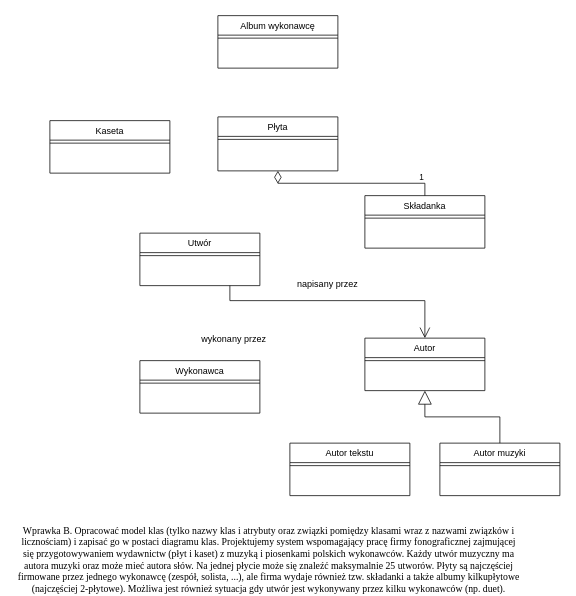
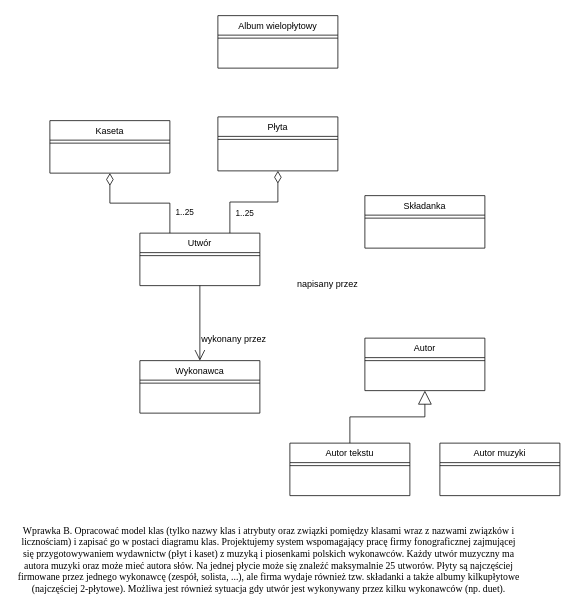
(278, 26) -> (278, 26)
(358, 183) -> none
none -> (247, 202)
none -> (146, 203)
(338, 300) -> none
none -> (200, 323)
none -> (373, 417)
(476, 417) -> none
